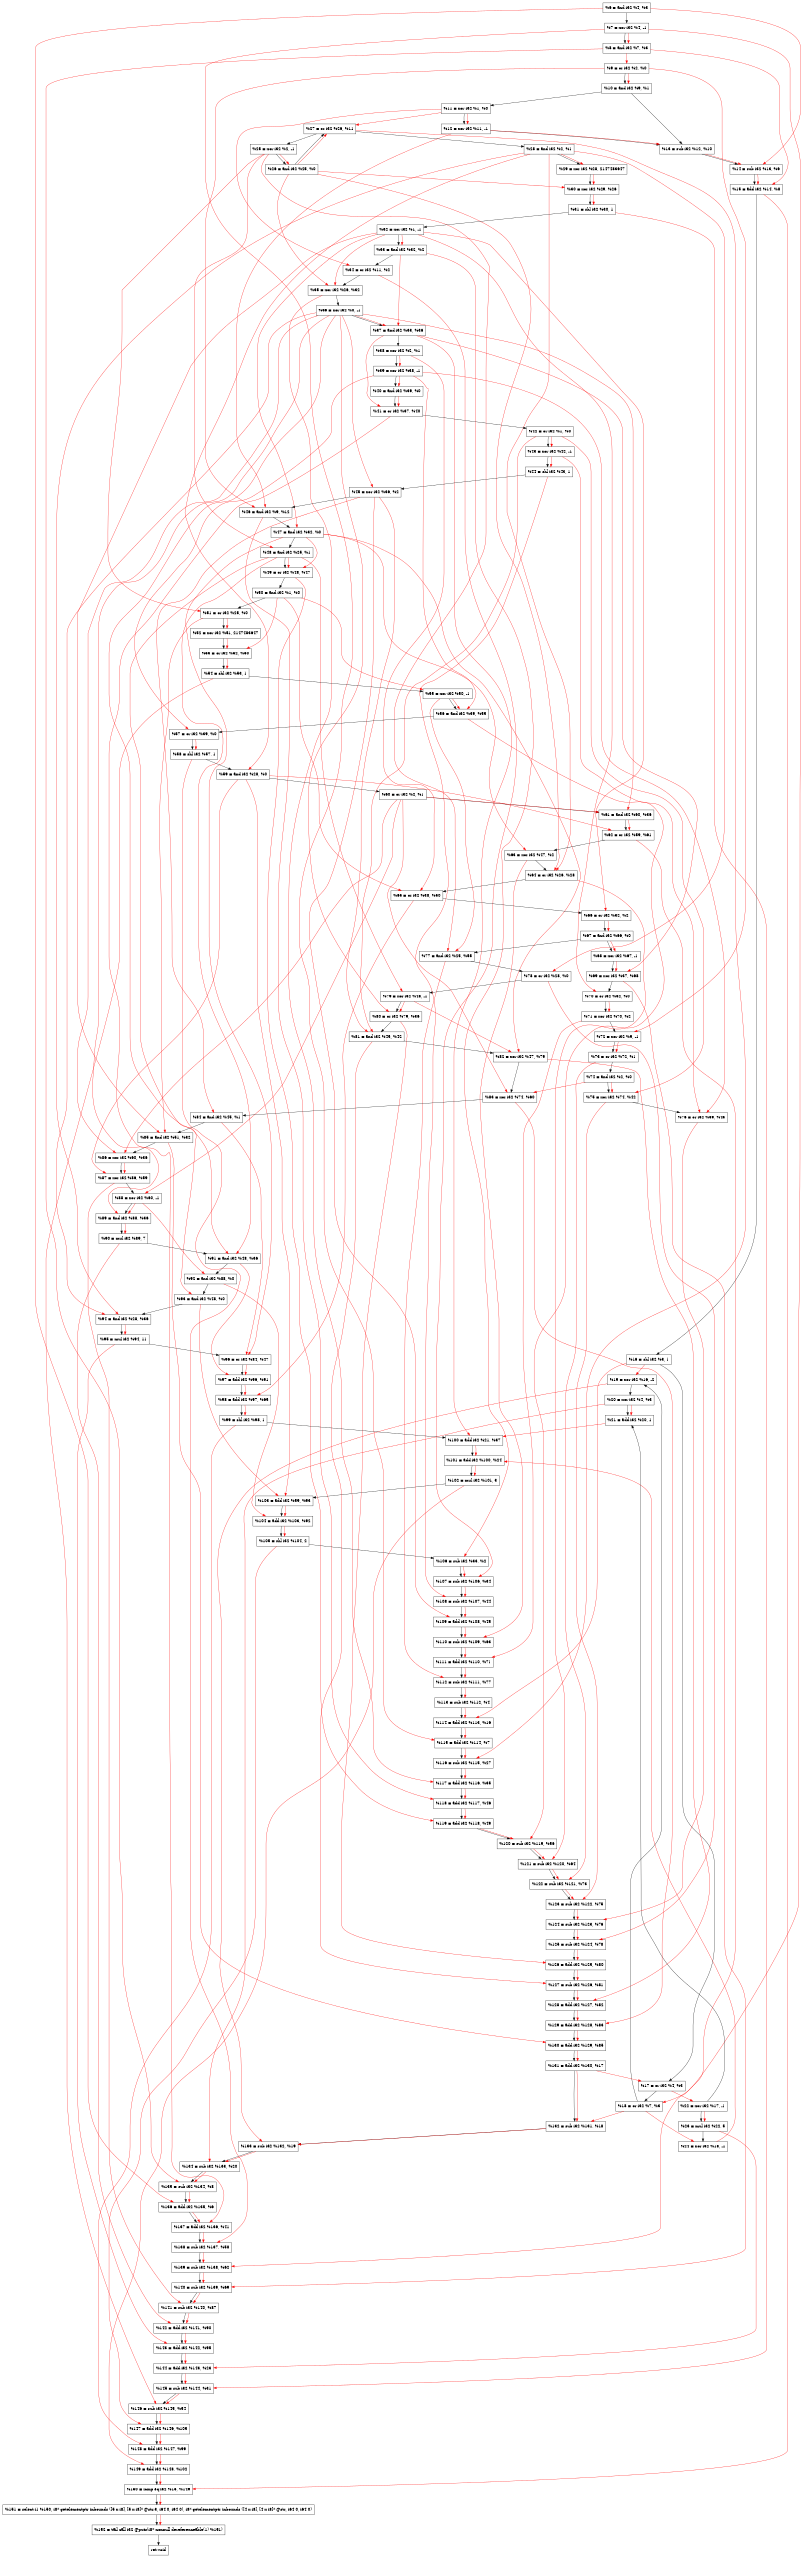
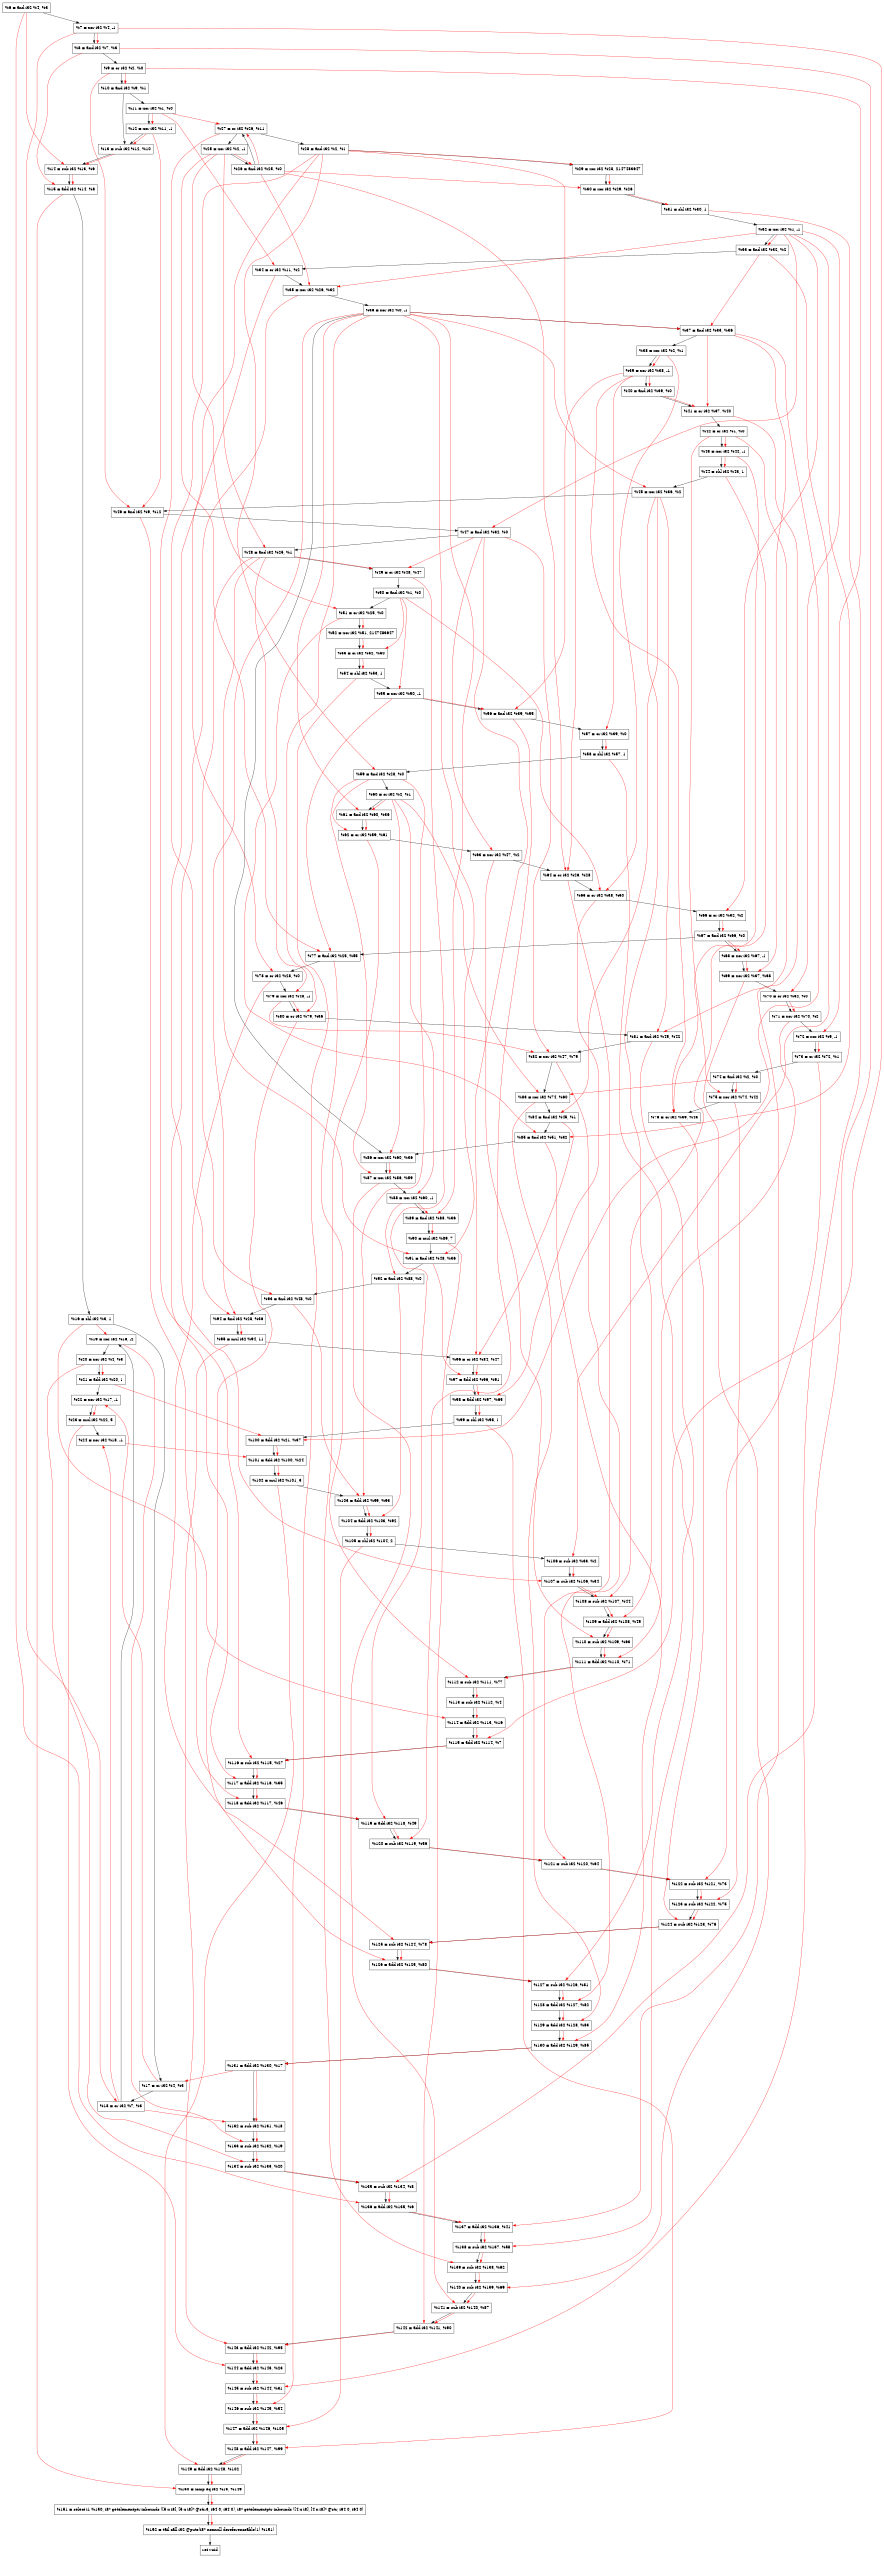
(627, 57) -> (109, 57)
(88, 687) -> (255, 740)
(641, 1781) -> (99, 1389)
